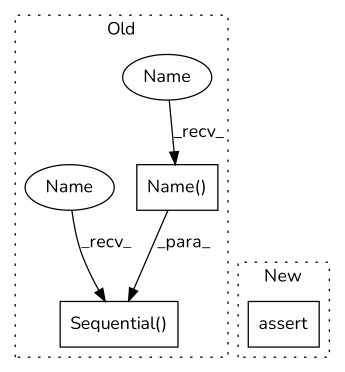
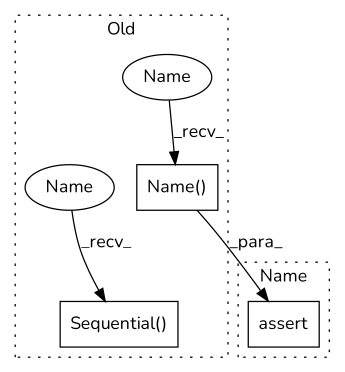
(151, 250) -> (220, 238)
(284, 277) -> (284, 277)
